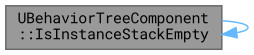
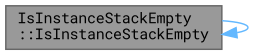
(114, 28) -> (114, 28)
